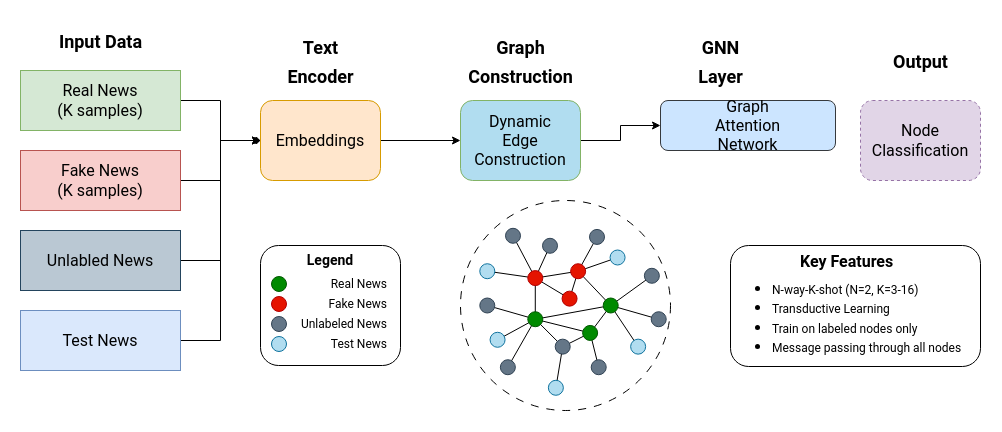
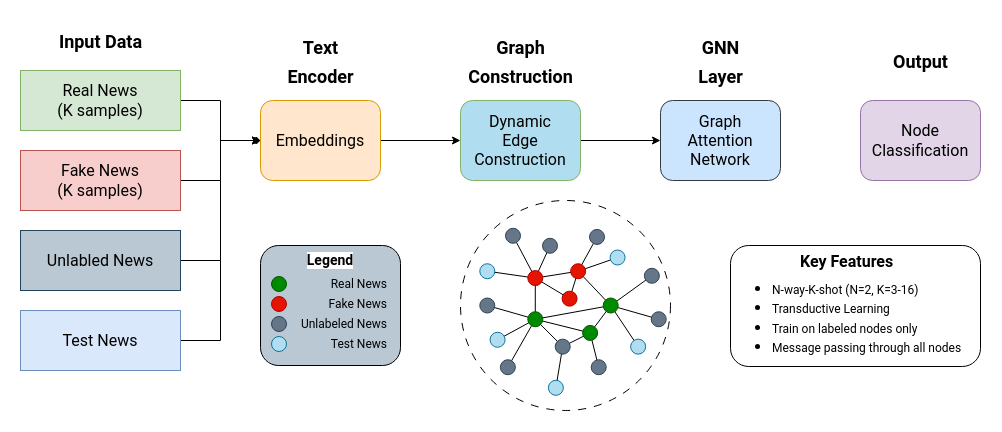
(748, 126) -> (721, 141)
(921, 141) -> (921, 141)
(331, 306) -> (331, 306)
